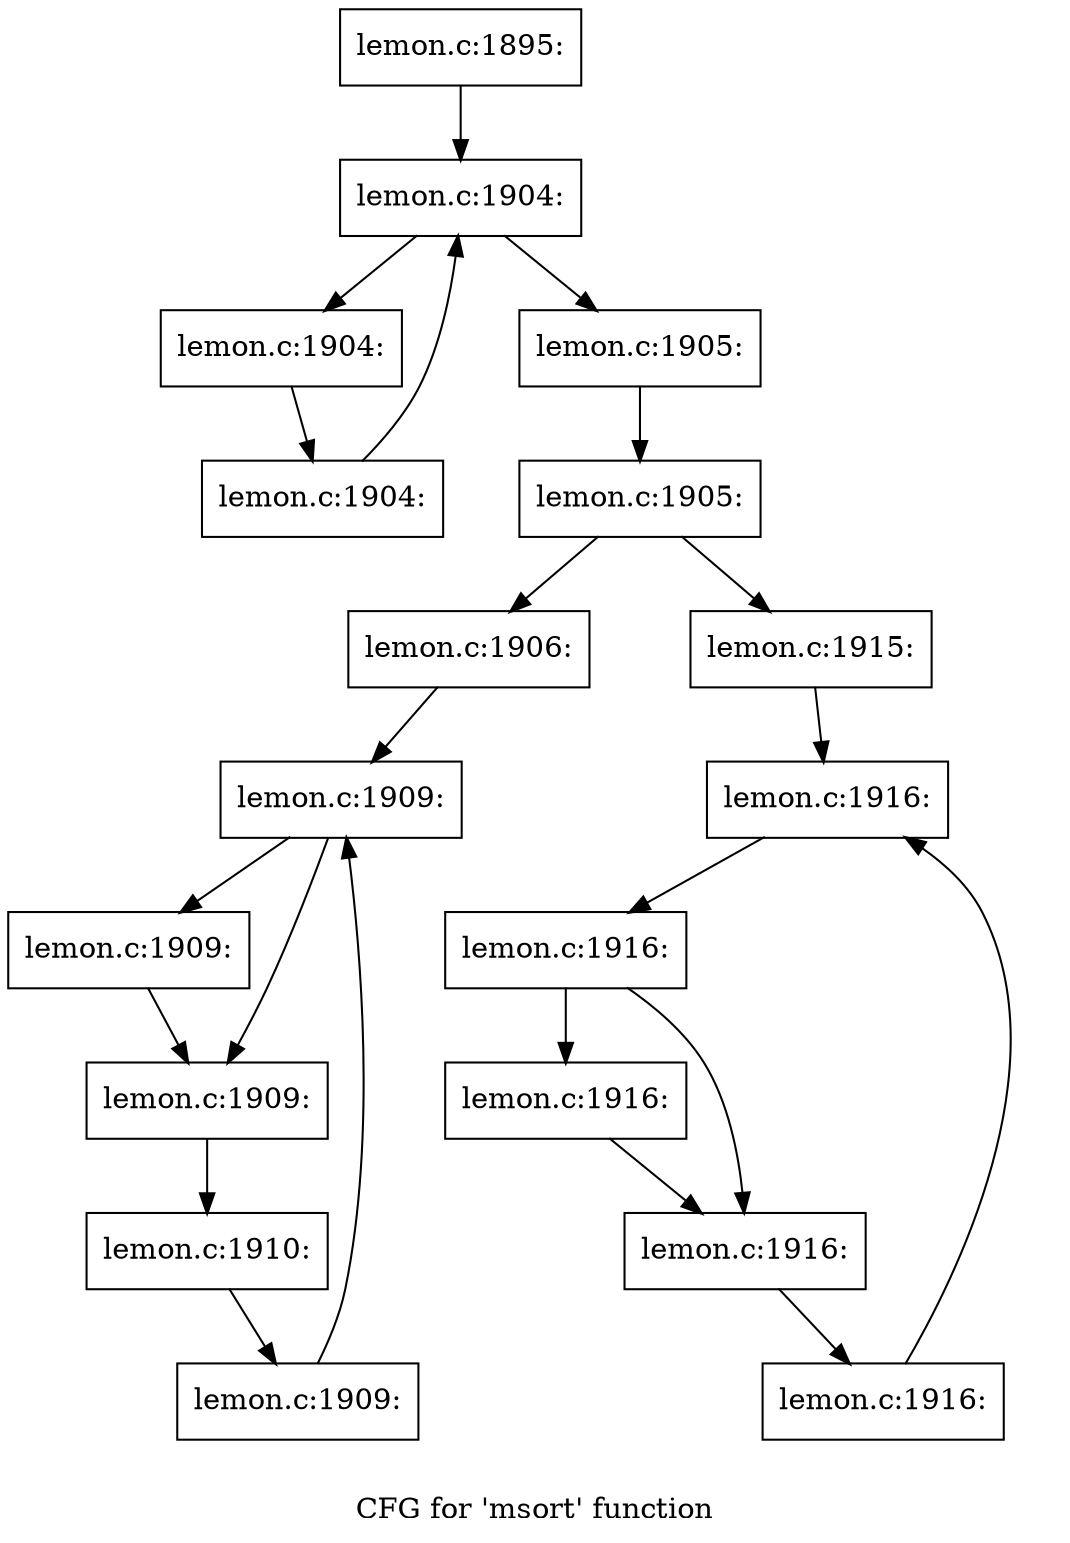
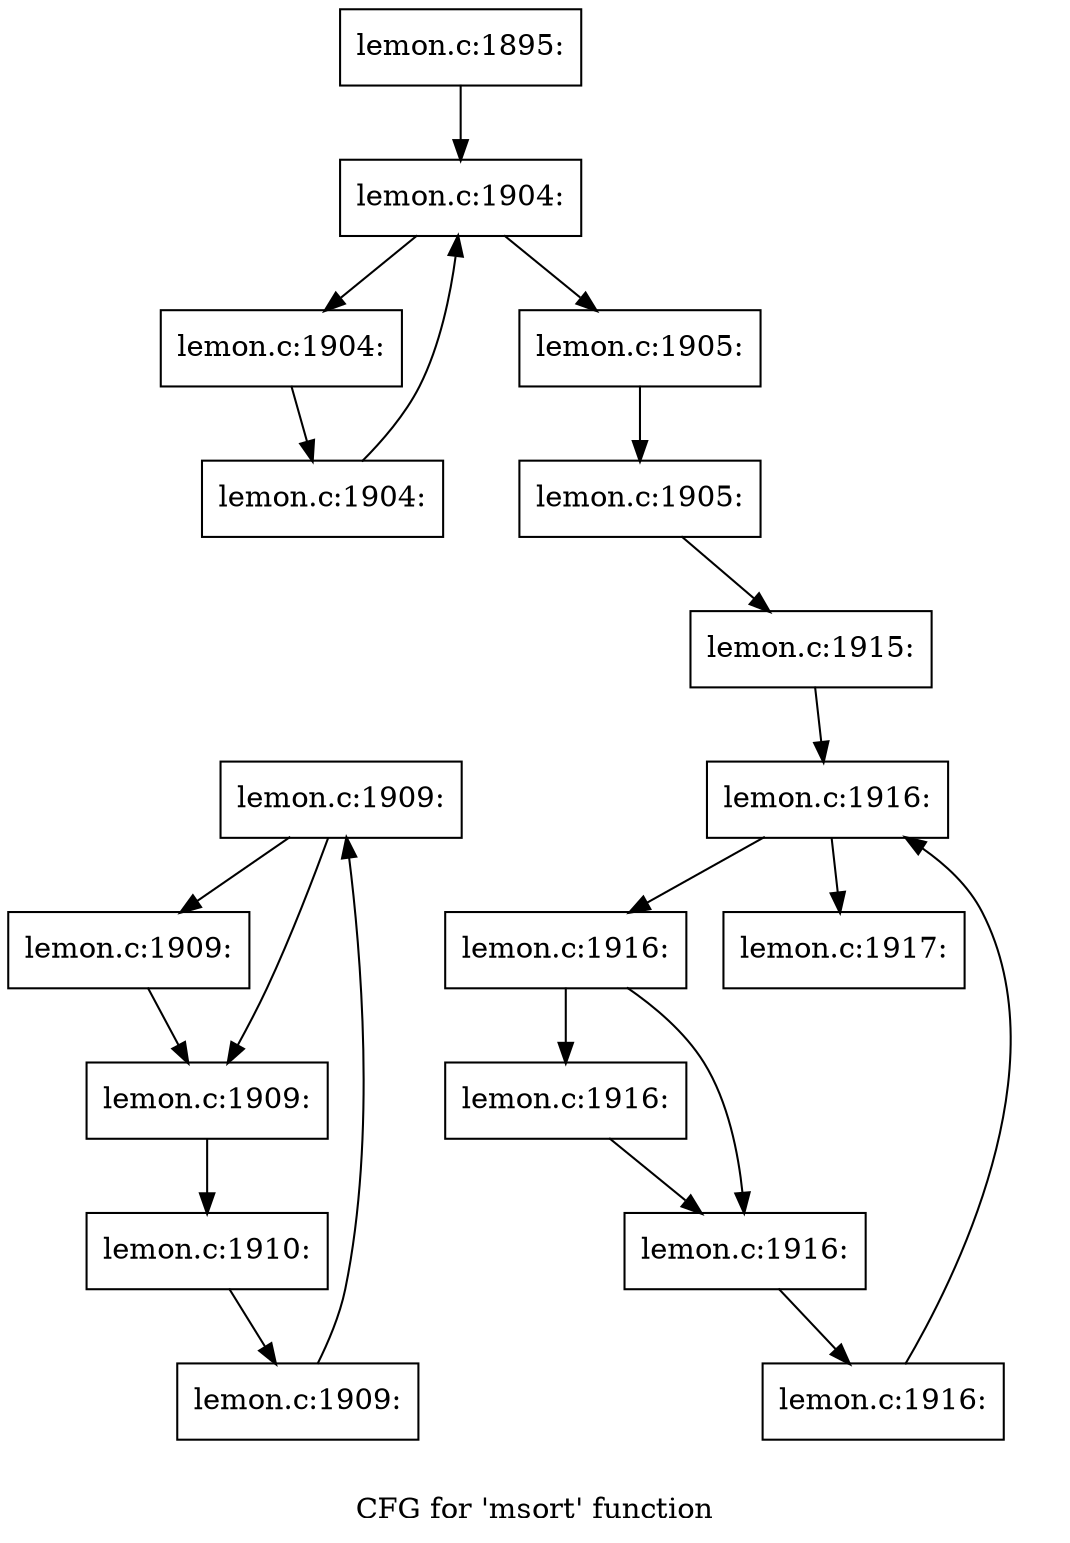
(469, 649) -> none
none -> (844, 950)
